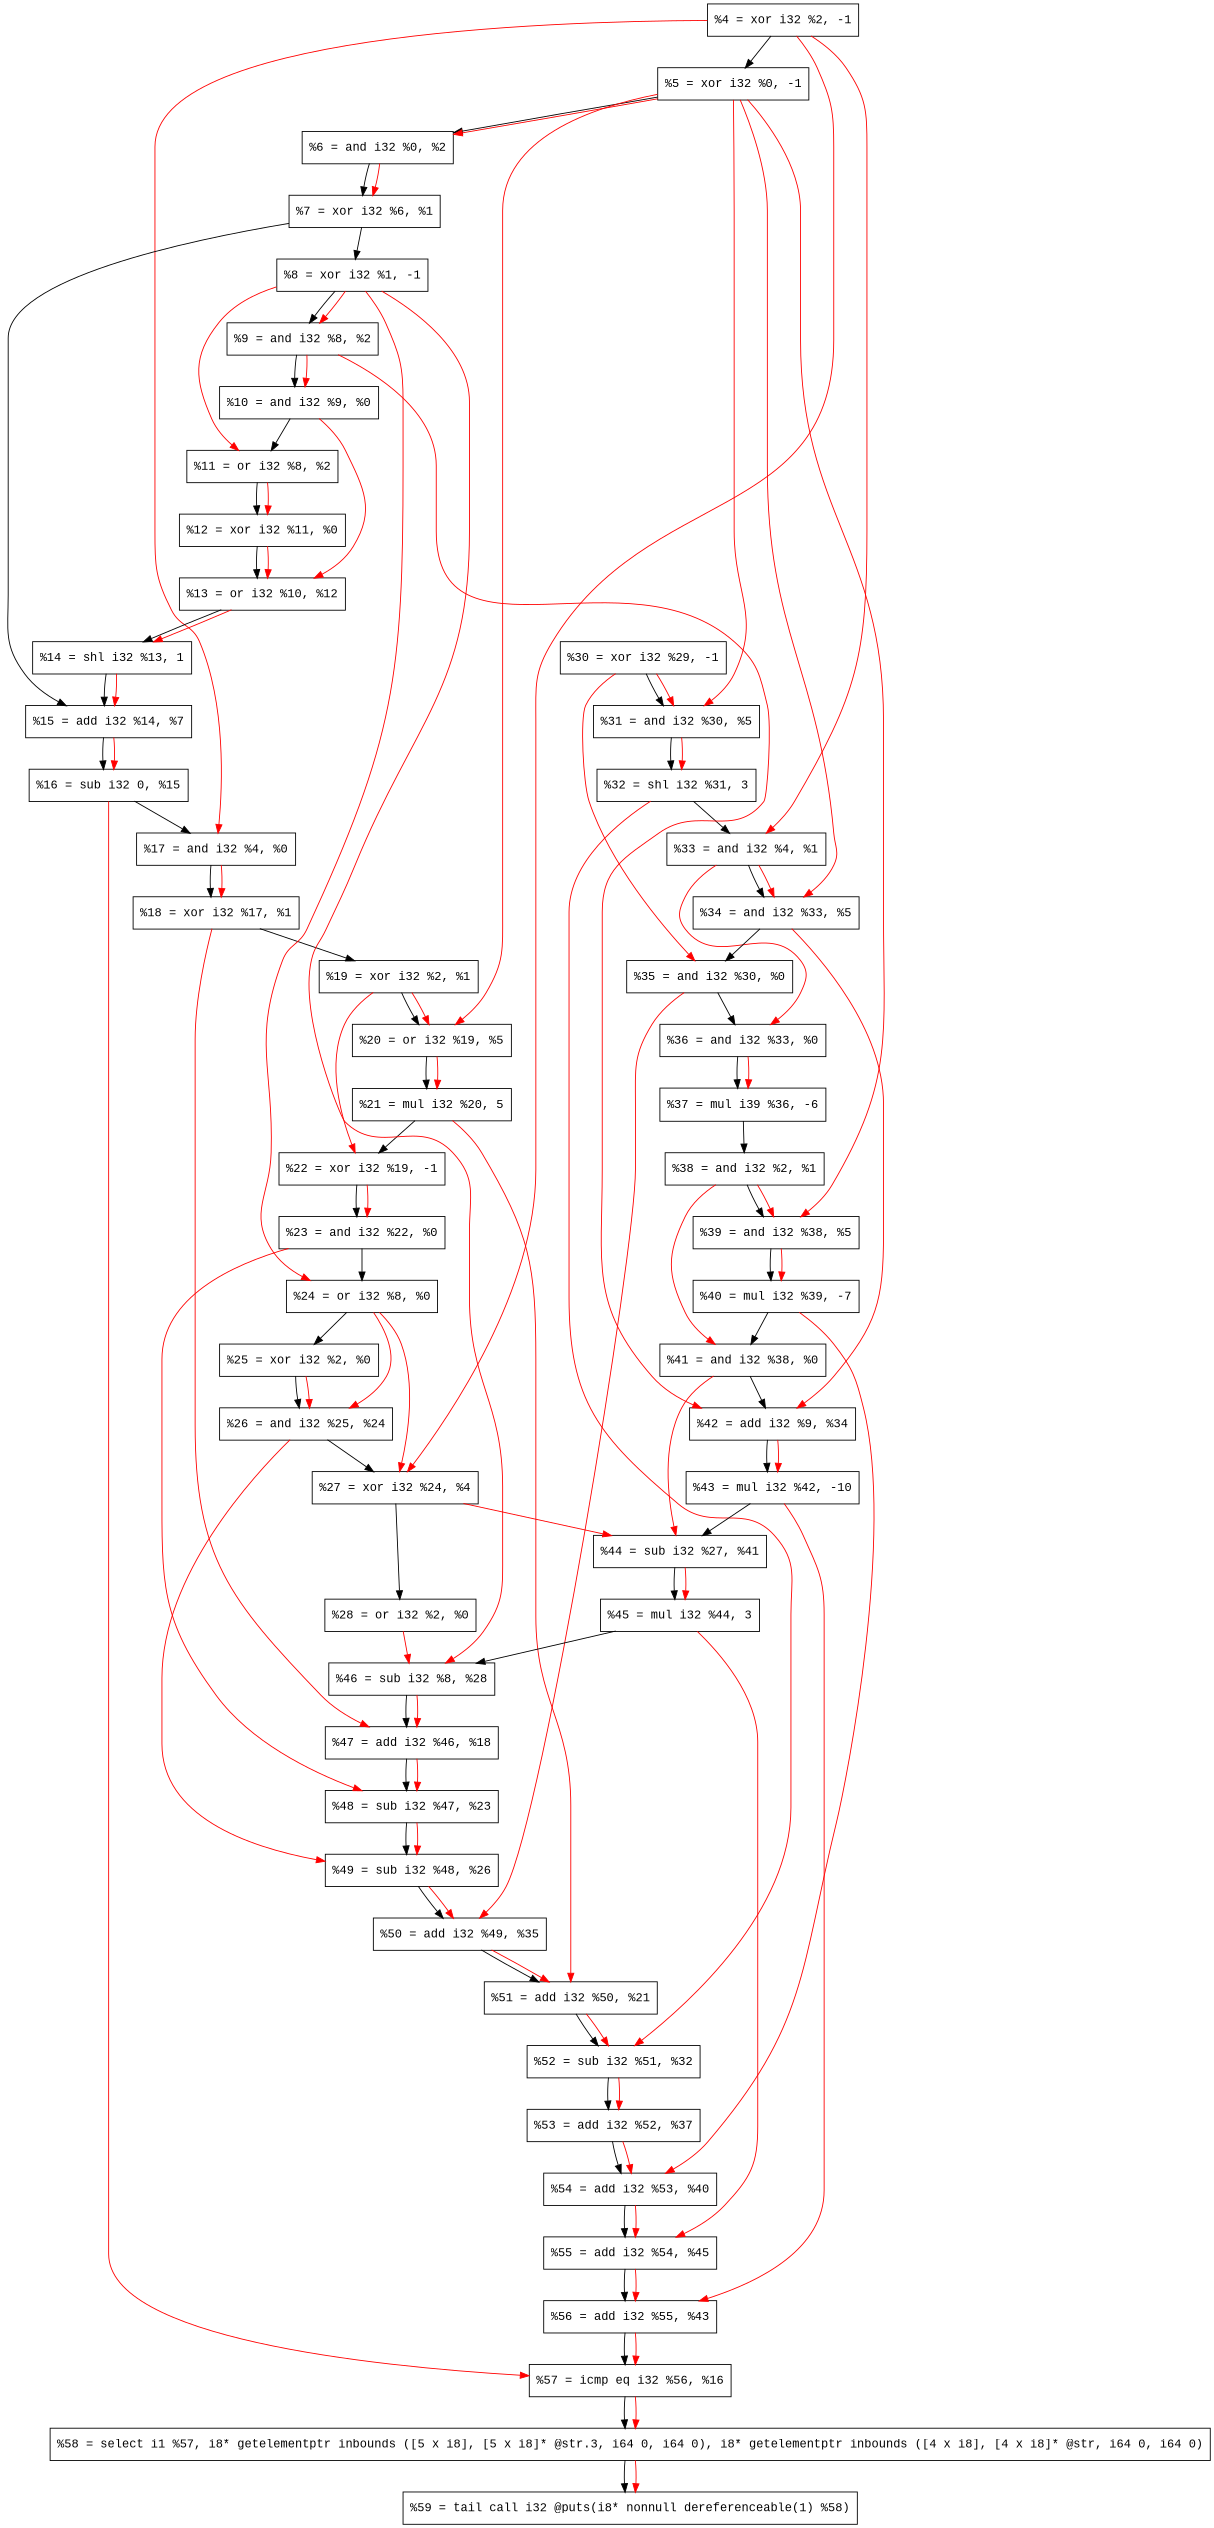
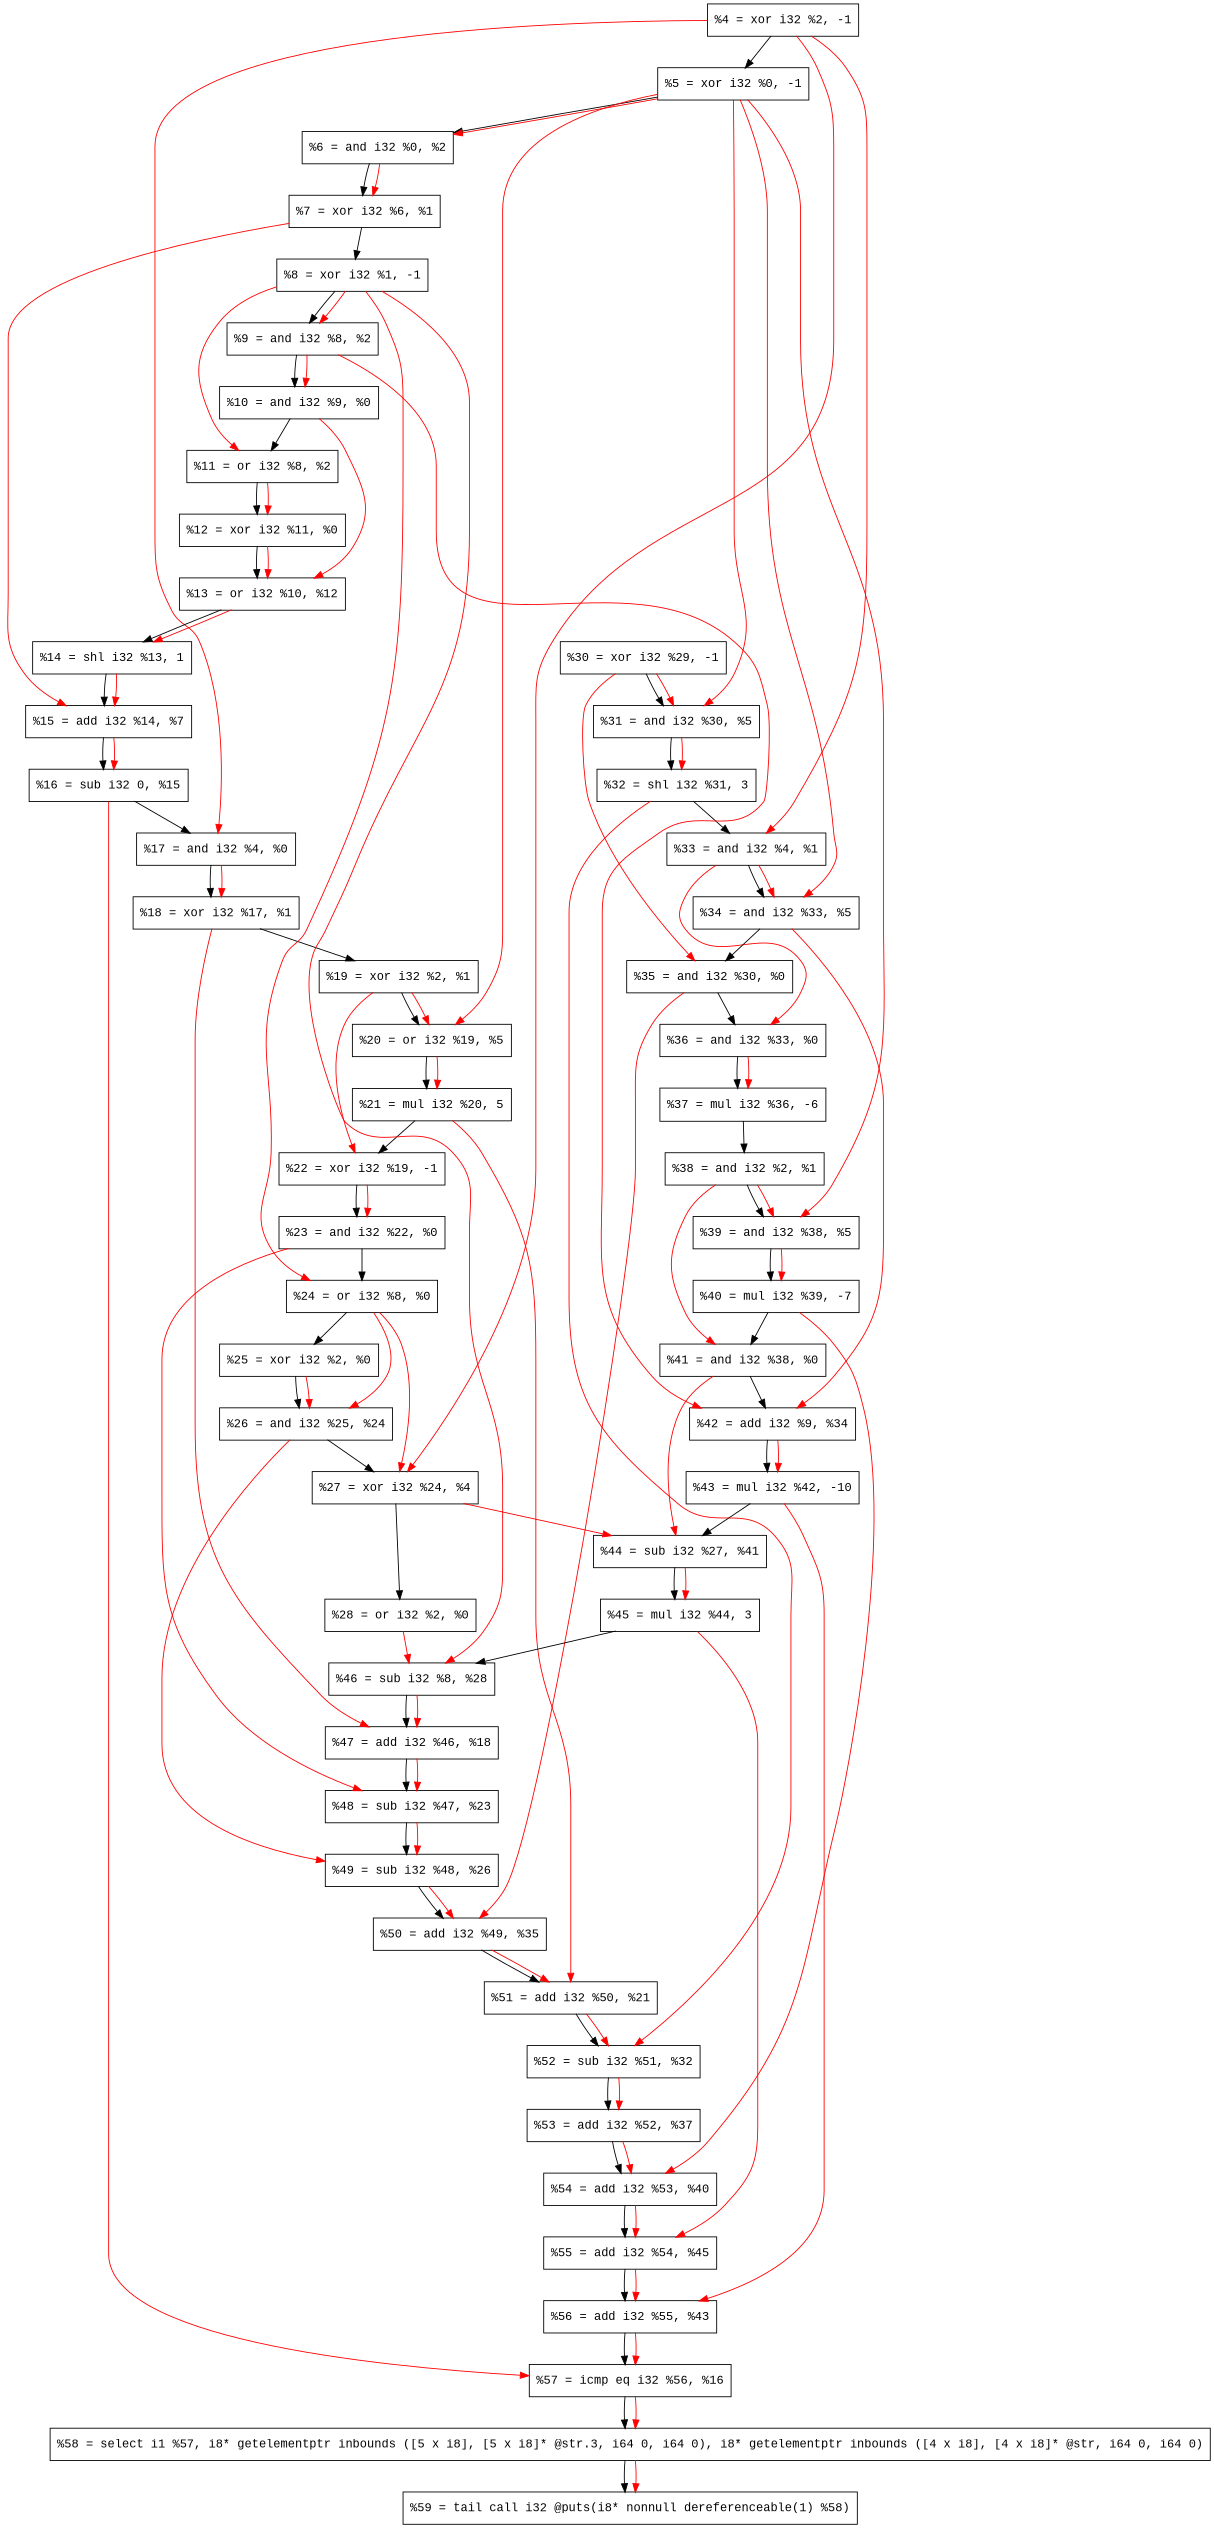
(8, 372) -> (8, 372)
(743, 1105) -> (743, 1105)
